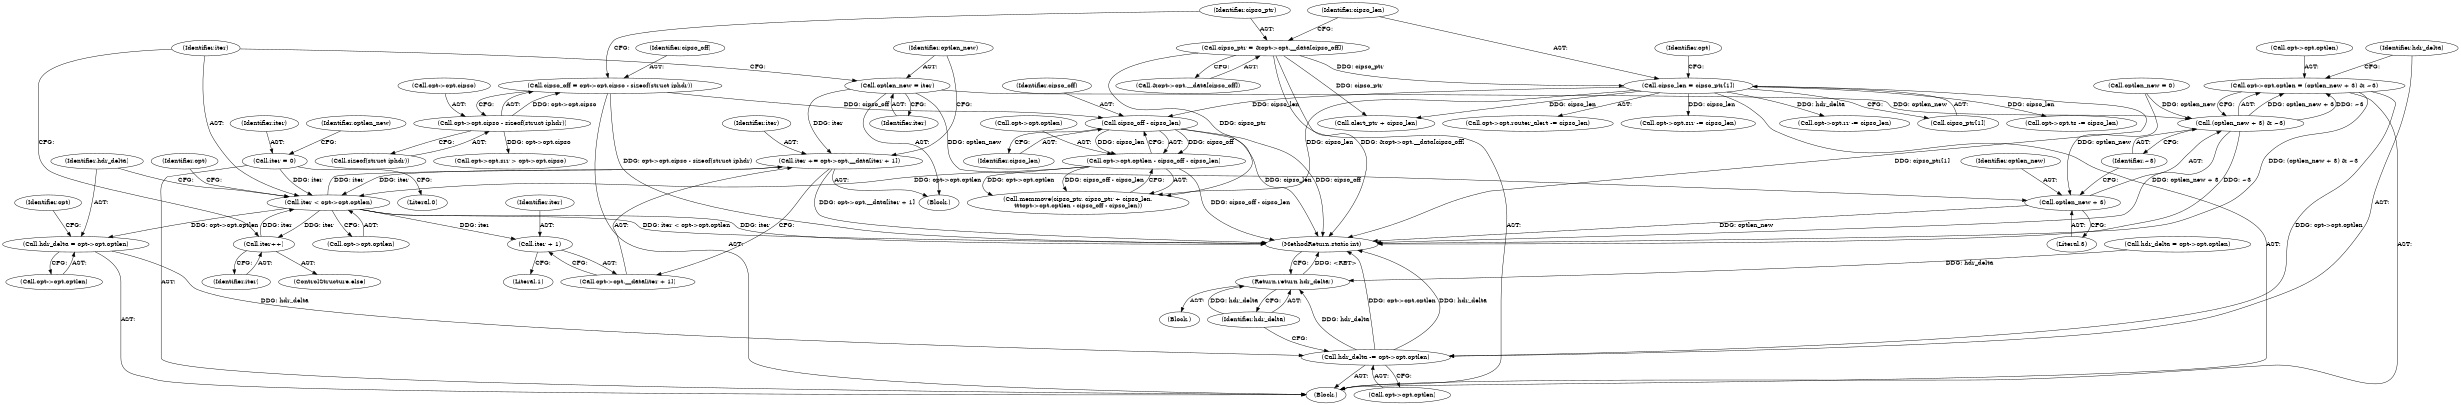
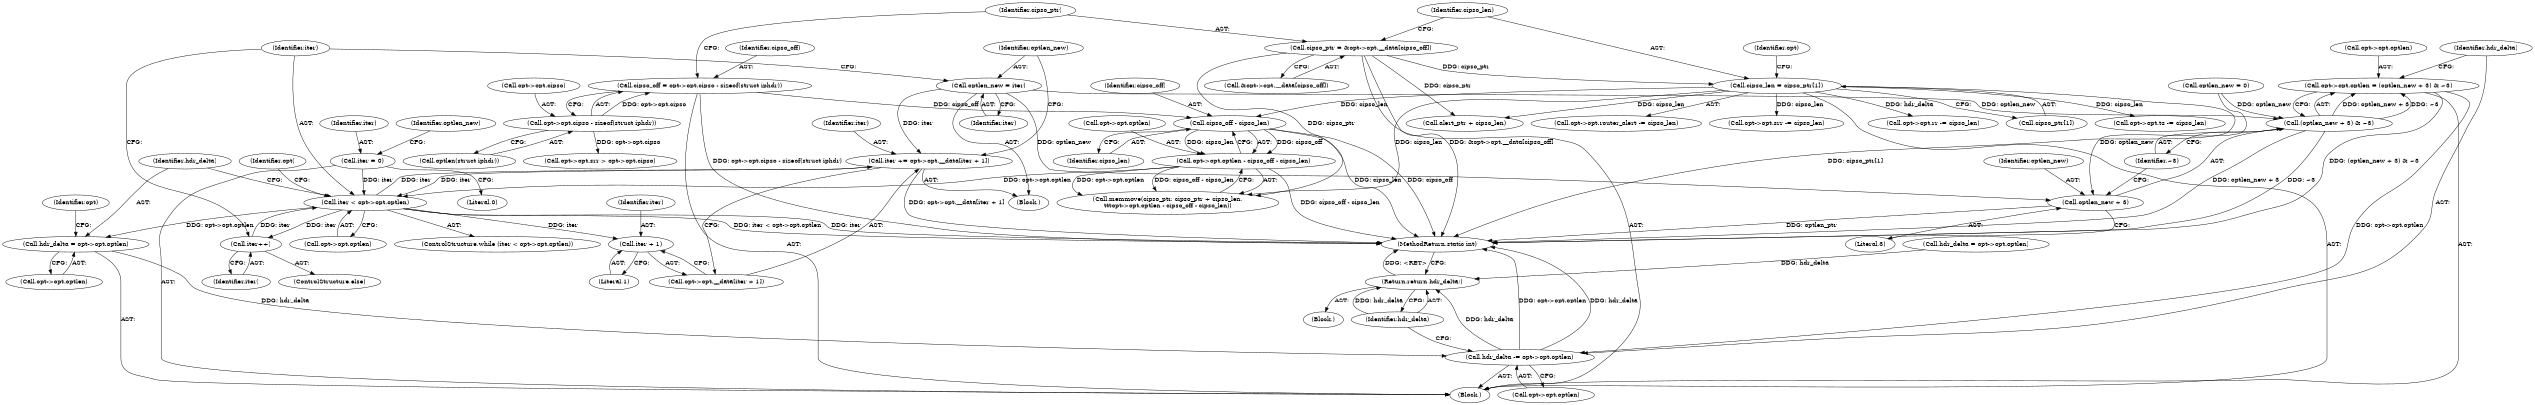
(370, 161) -> (459, 161)
(1746, 225) -> (1812, 225)
none -> (497, 244)
none -> (610, 262)
